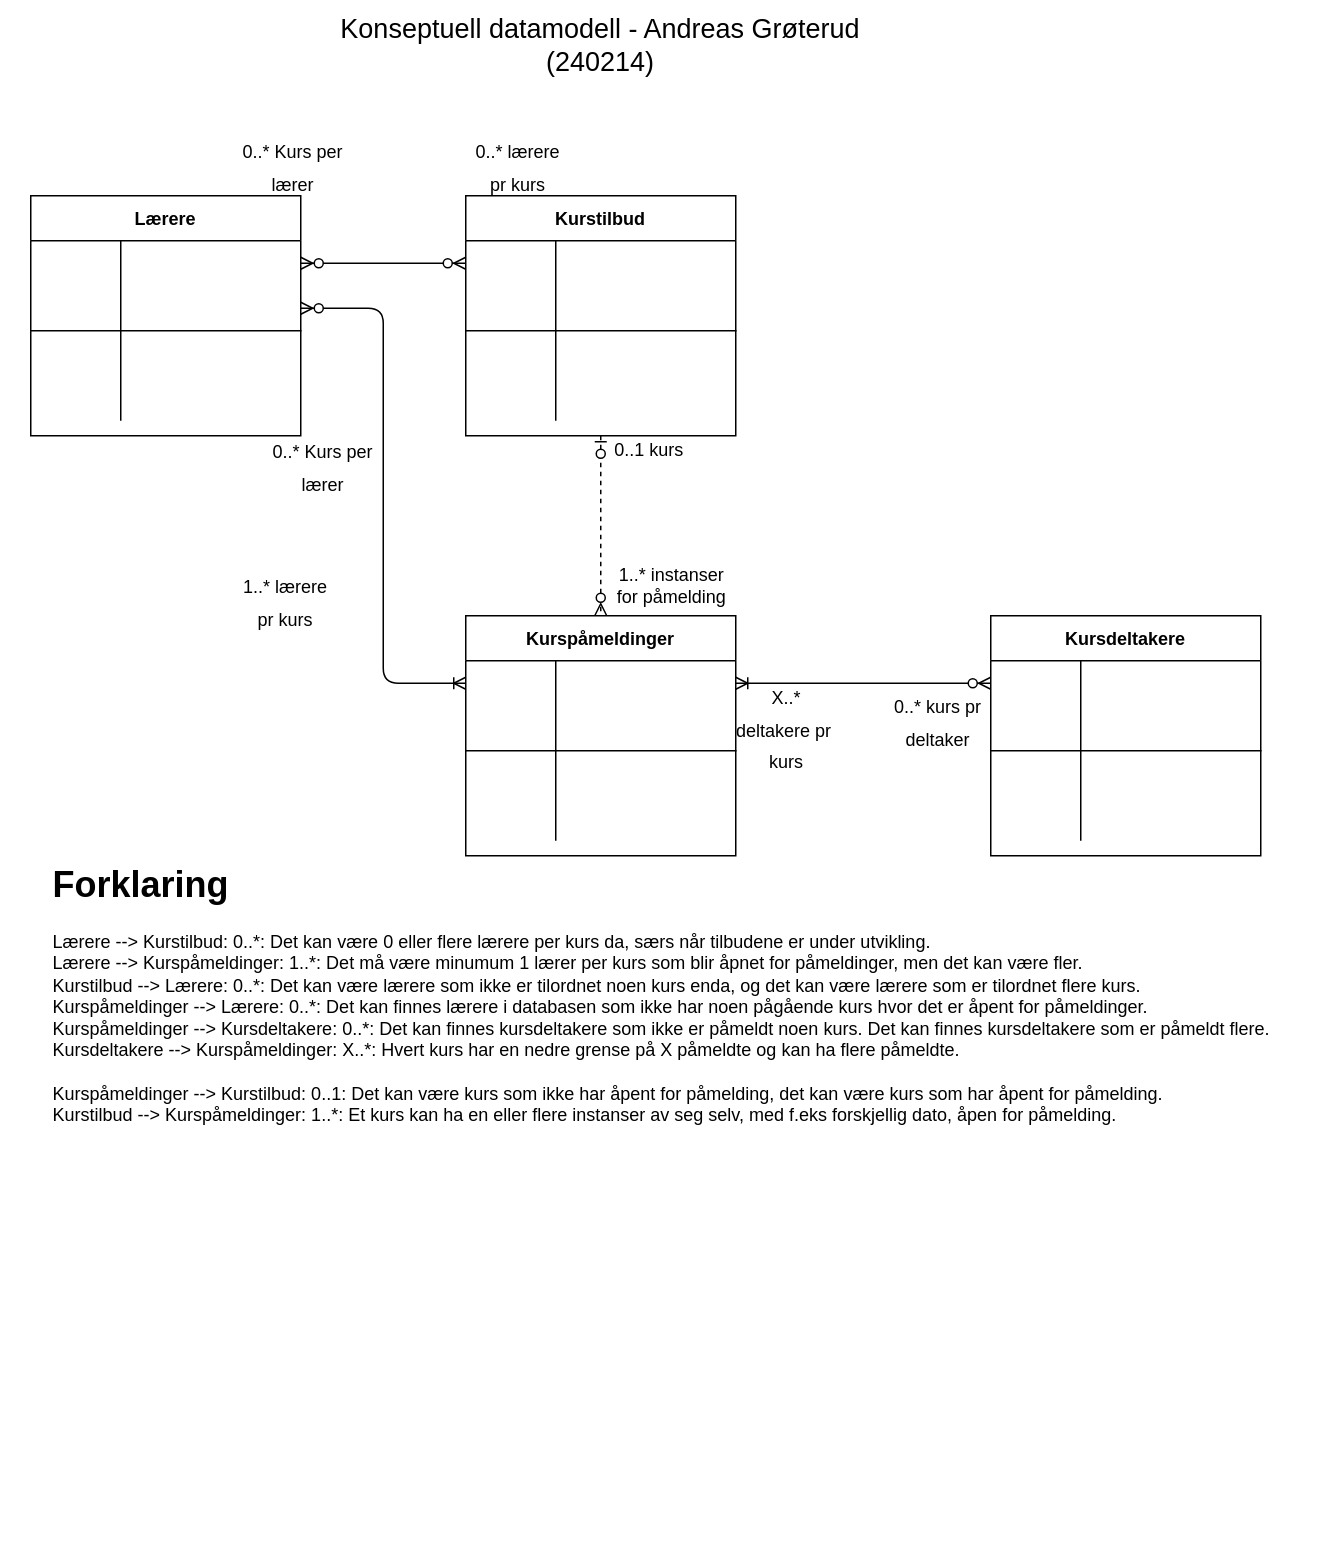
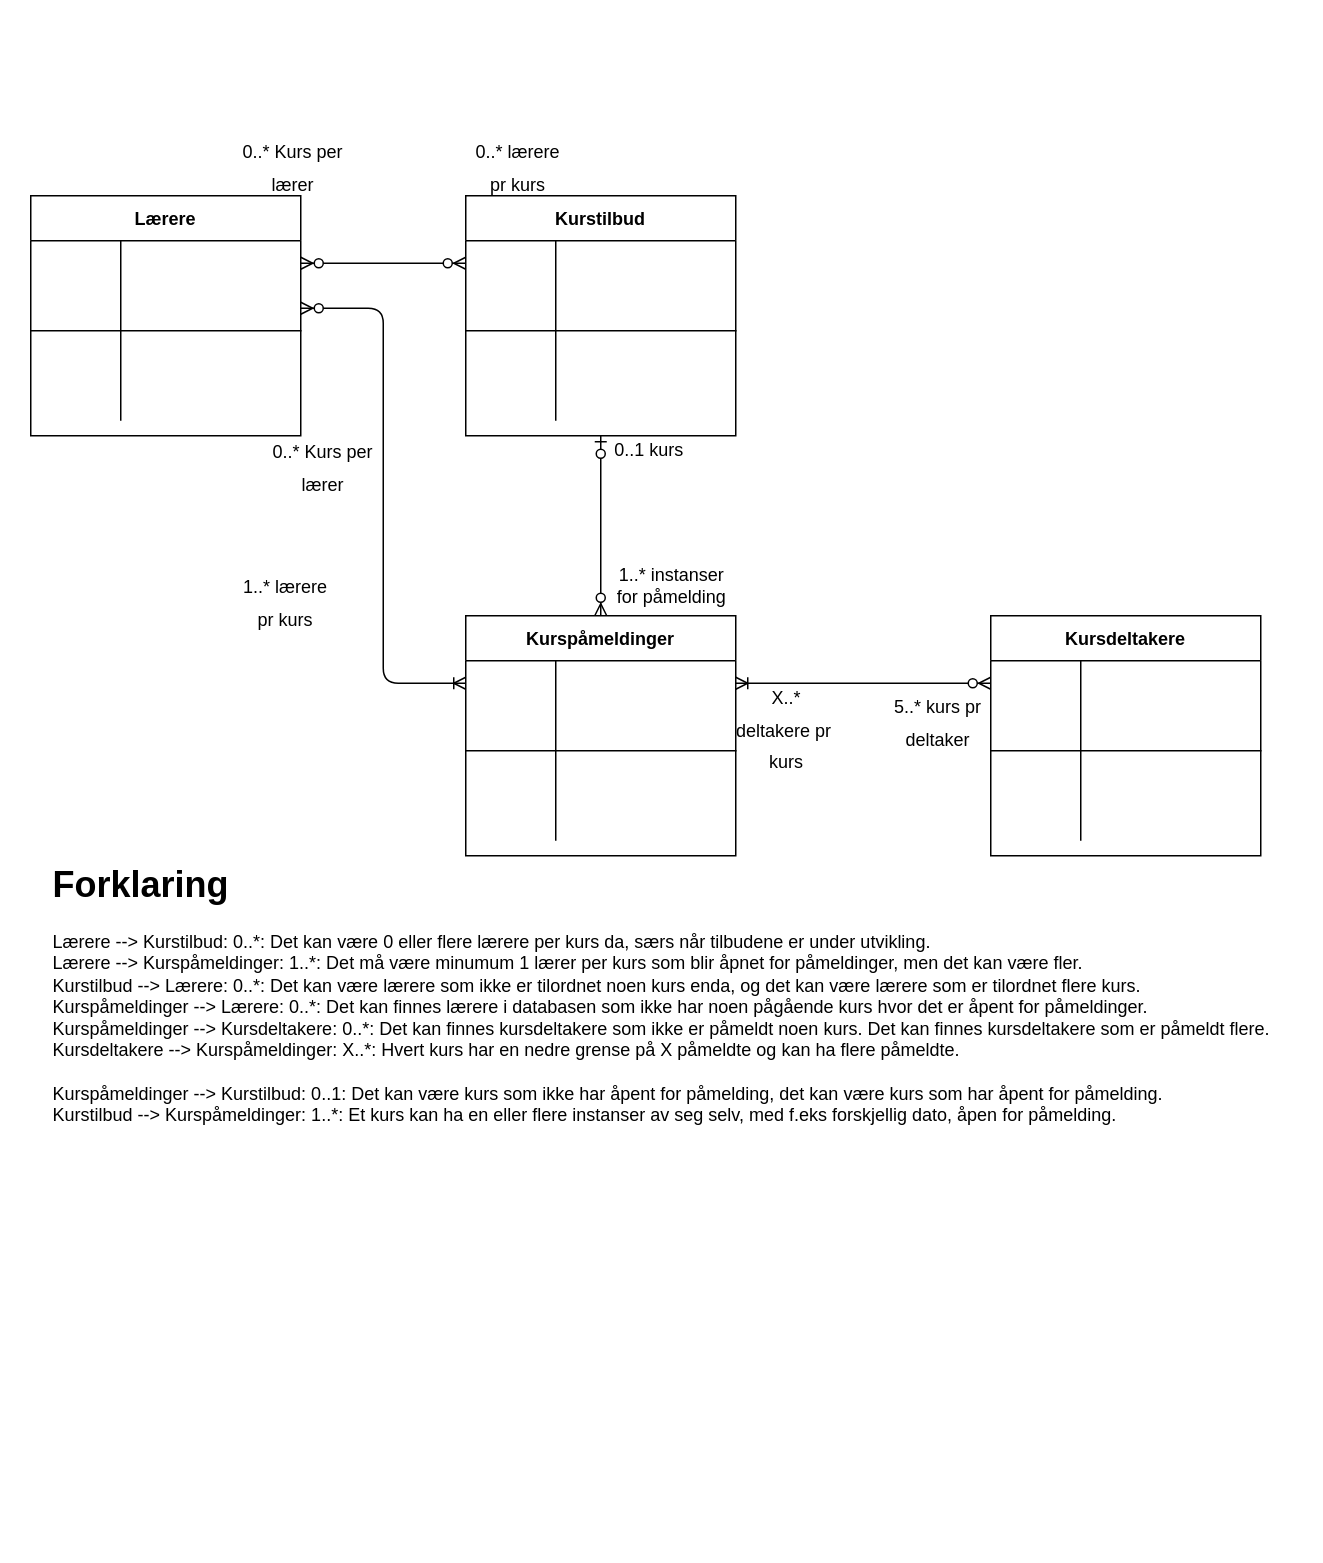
(601, 46) -> none
(601, 523) -> (601, 523)
(938, 721) -> (938, 721)
